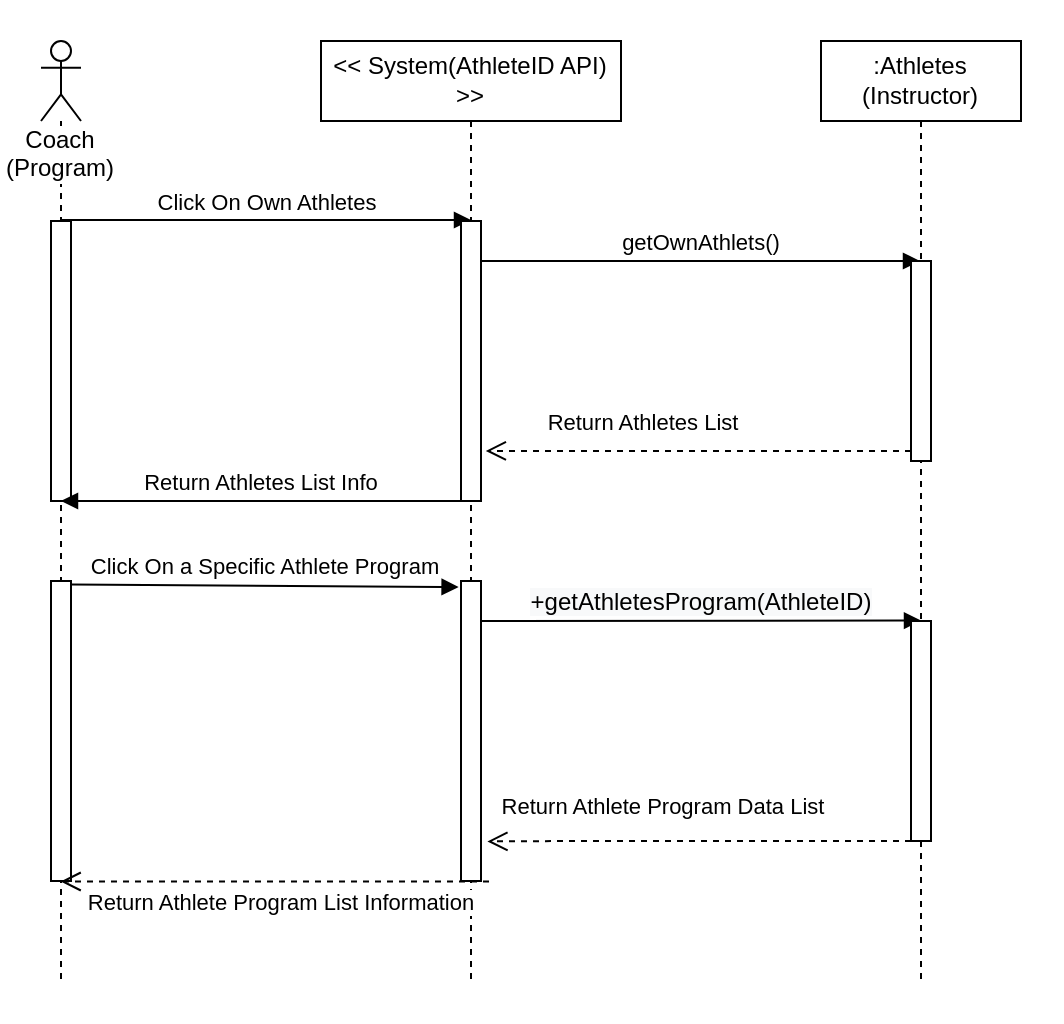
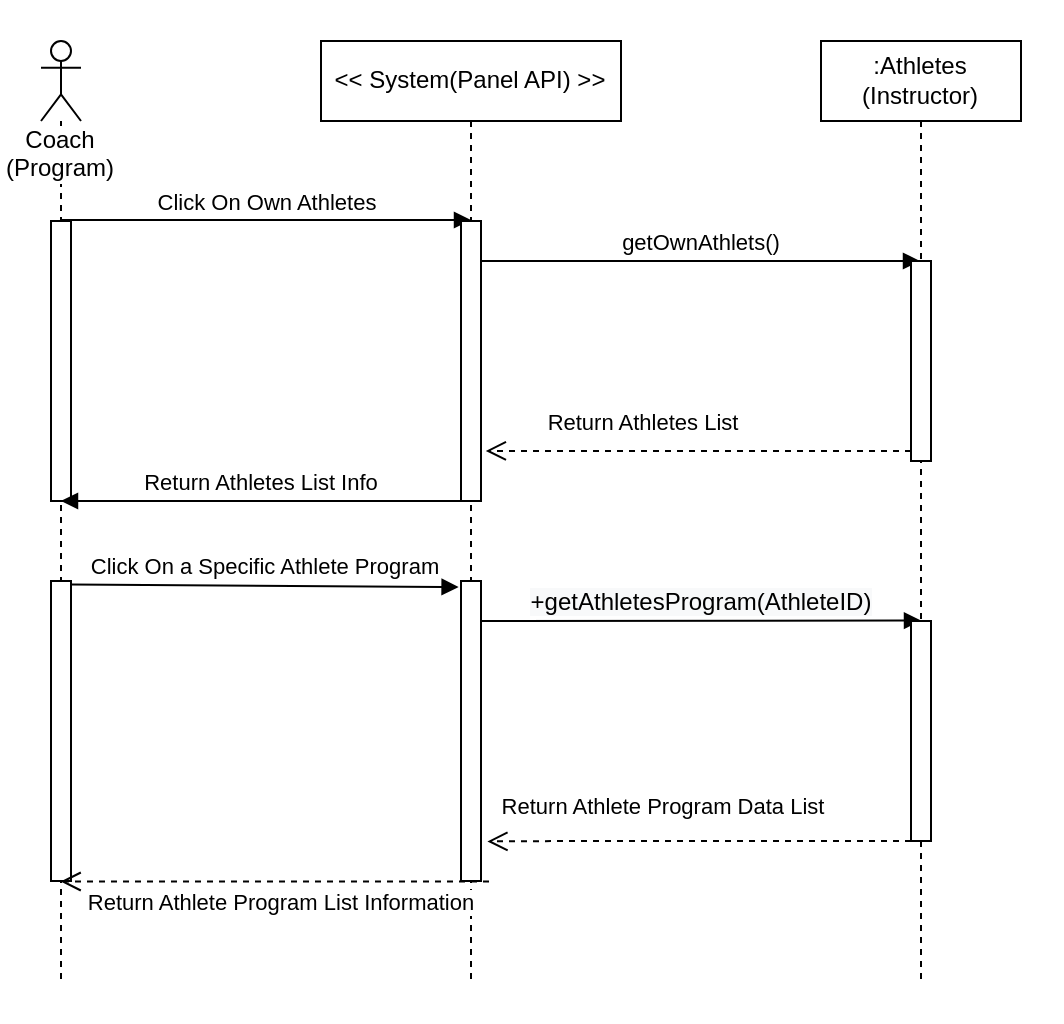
(471, 81) -> (471, 81)
